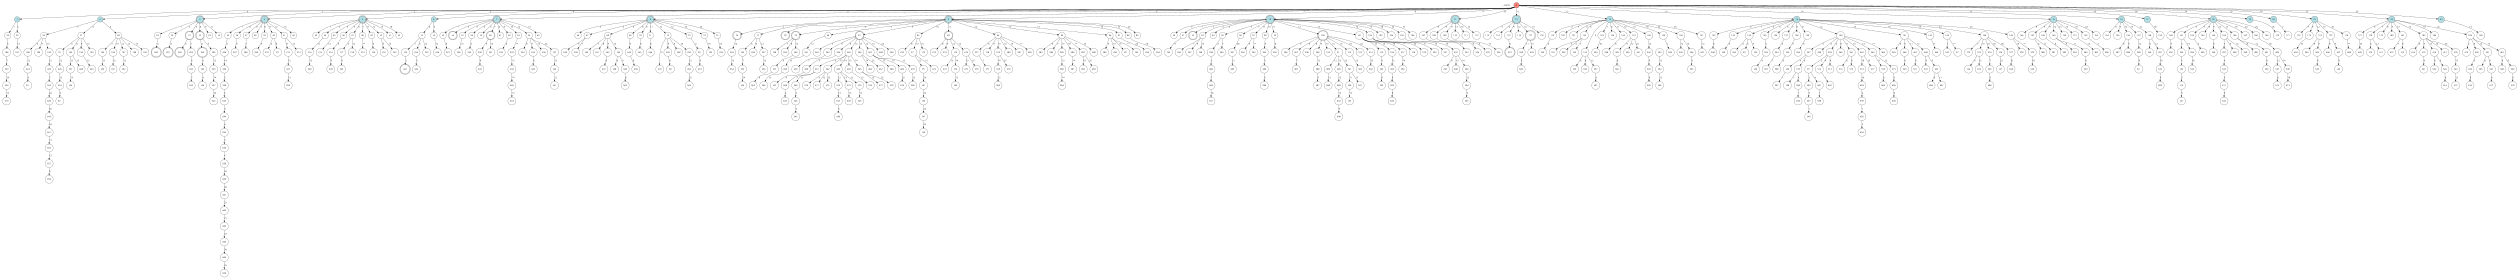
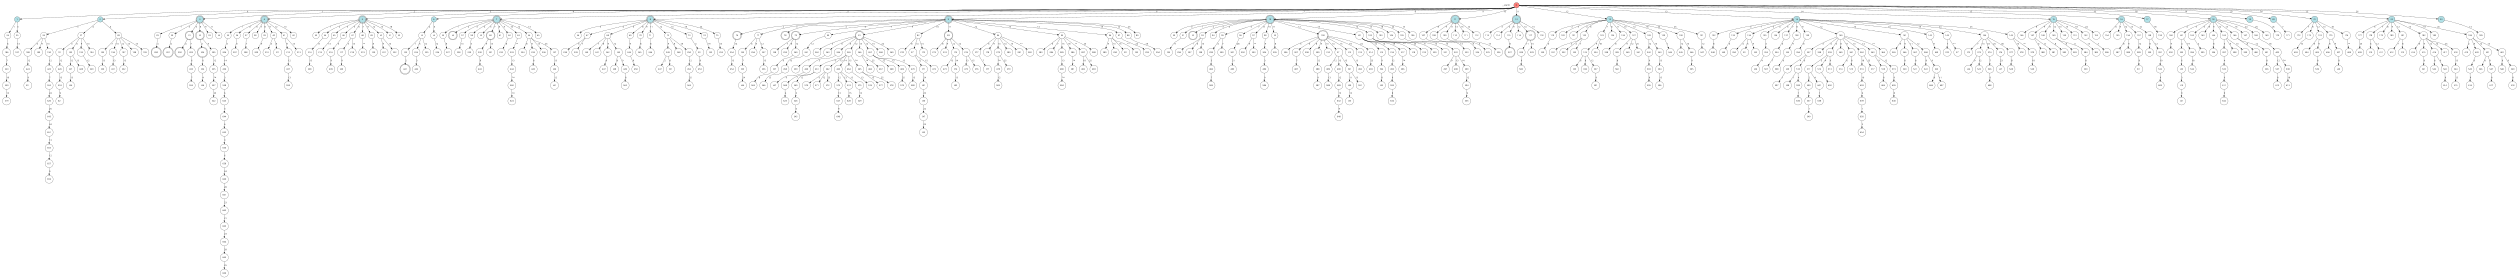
(1594, 32) -> (1595, 44)
none -> (1654, 43)
(661, 50) -> (664, 60)
(1211, 101) -> none
